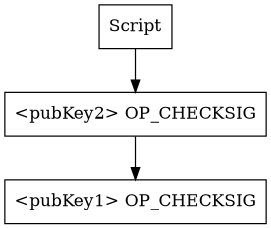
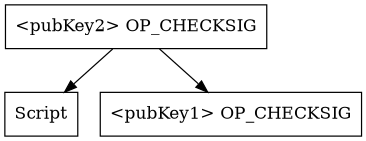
(136, 65) -> (93, 66)
